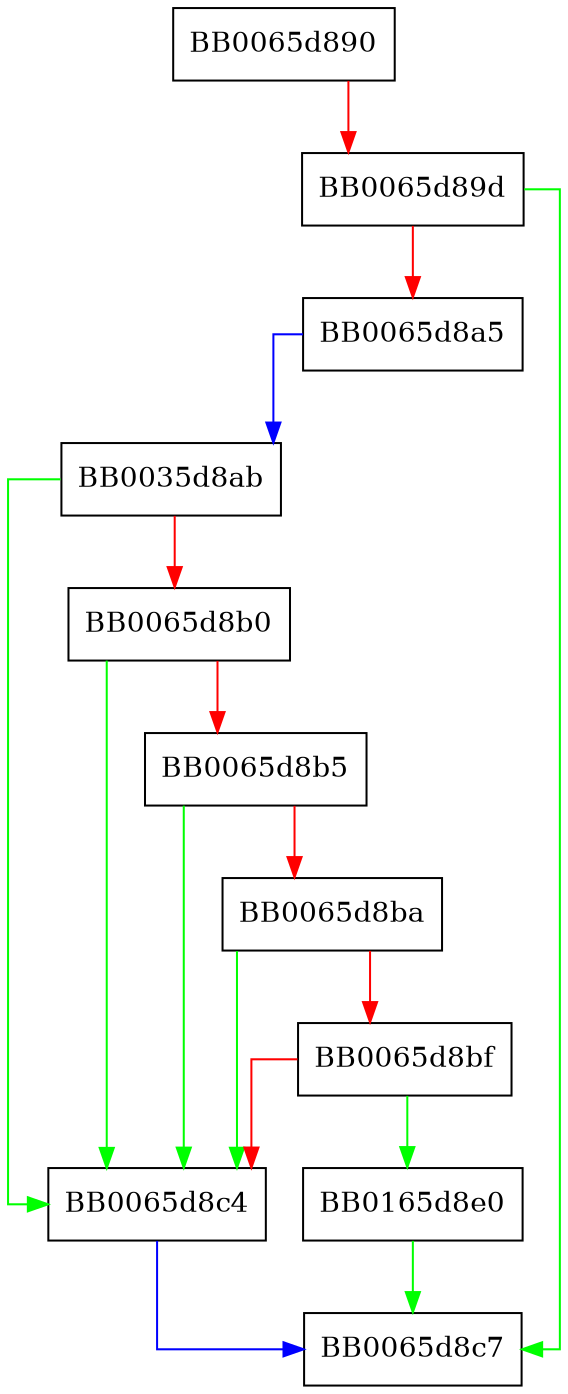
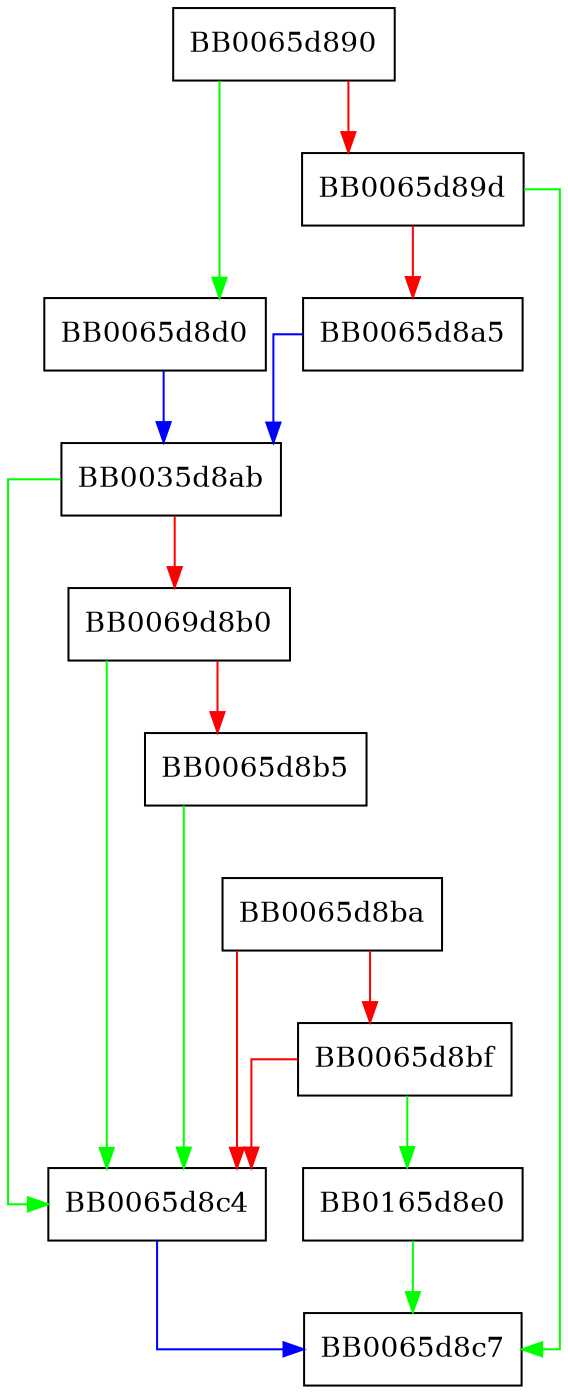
none -> (155, 334)
(179, 624) -> (179, 624)
(295, 831) -> none
(237, 1049) -> (237, 1049)
